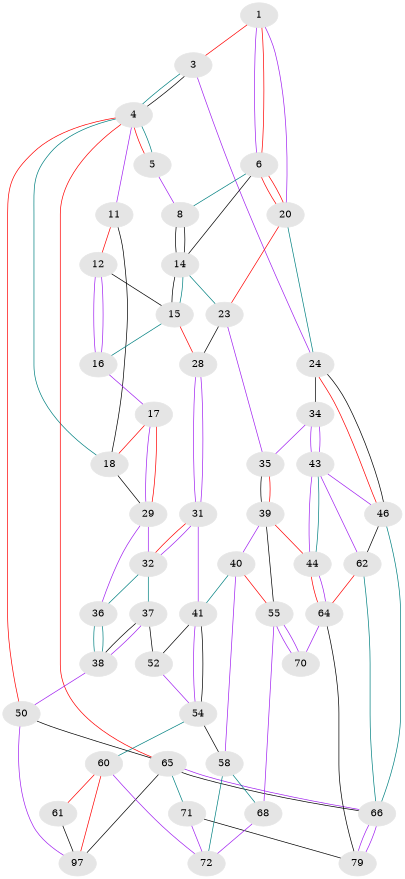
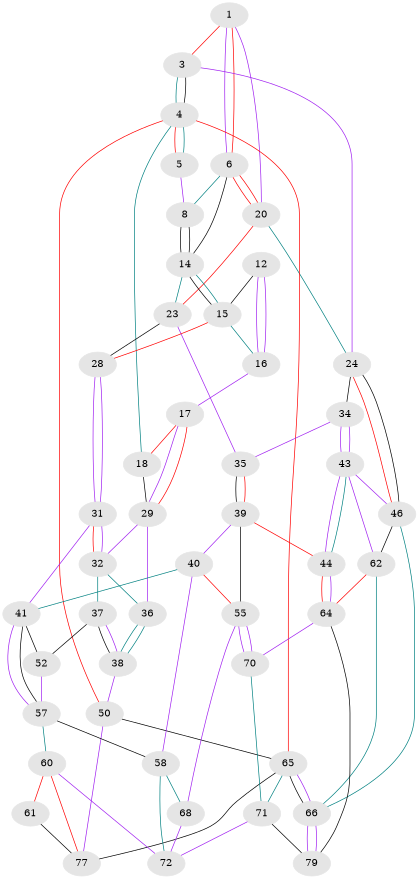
(114, 215) -> none
(198, 714) -> (42, 714)
none -> (256, 739)
(78, 864) -> (82, 864)
